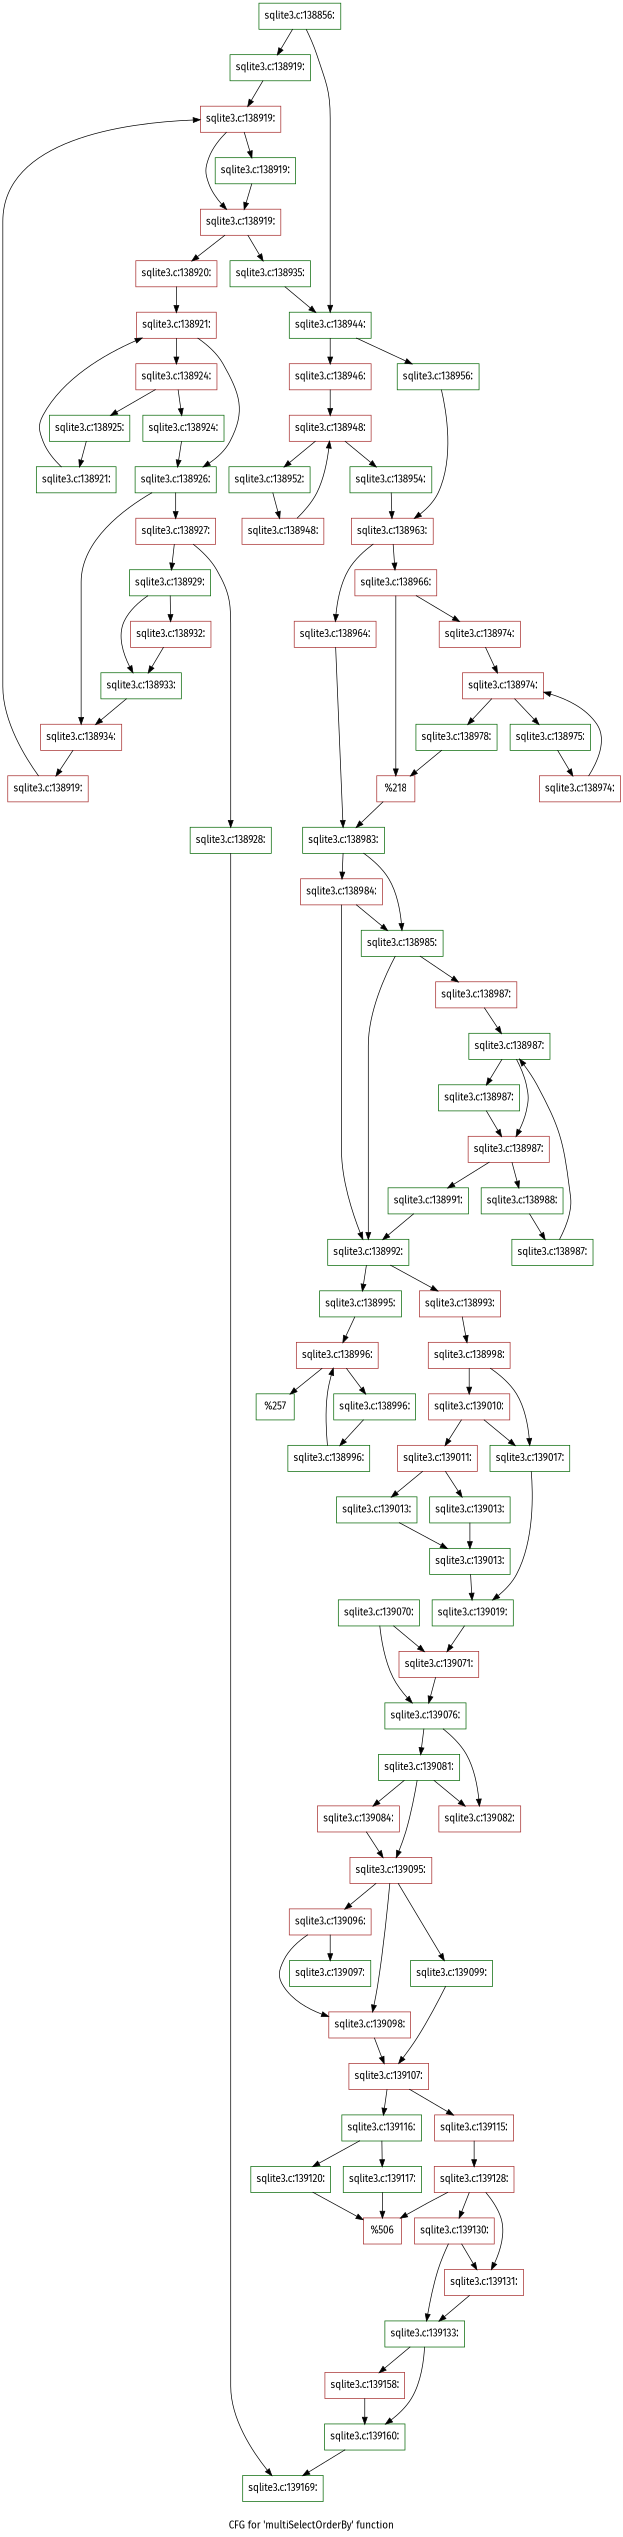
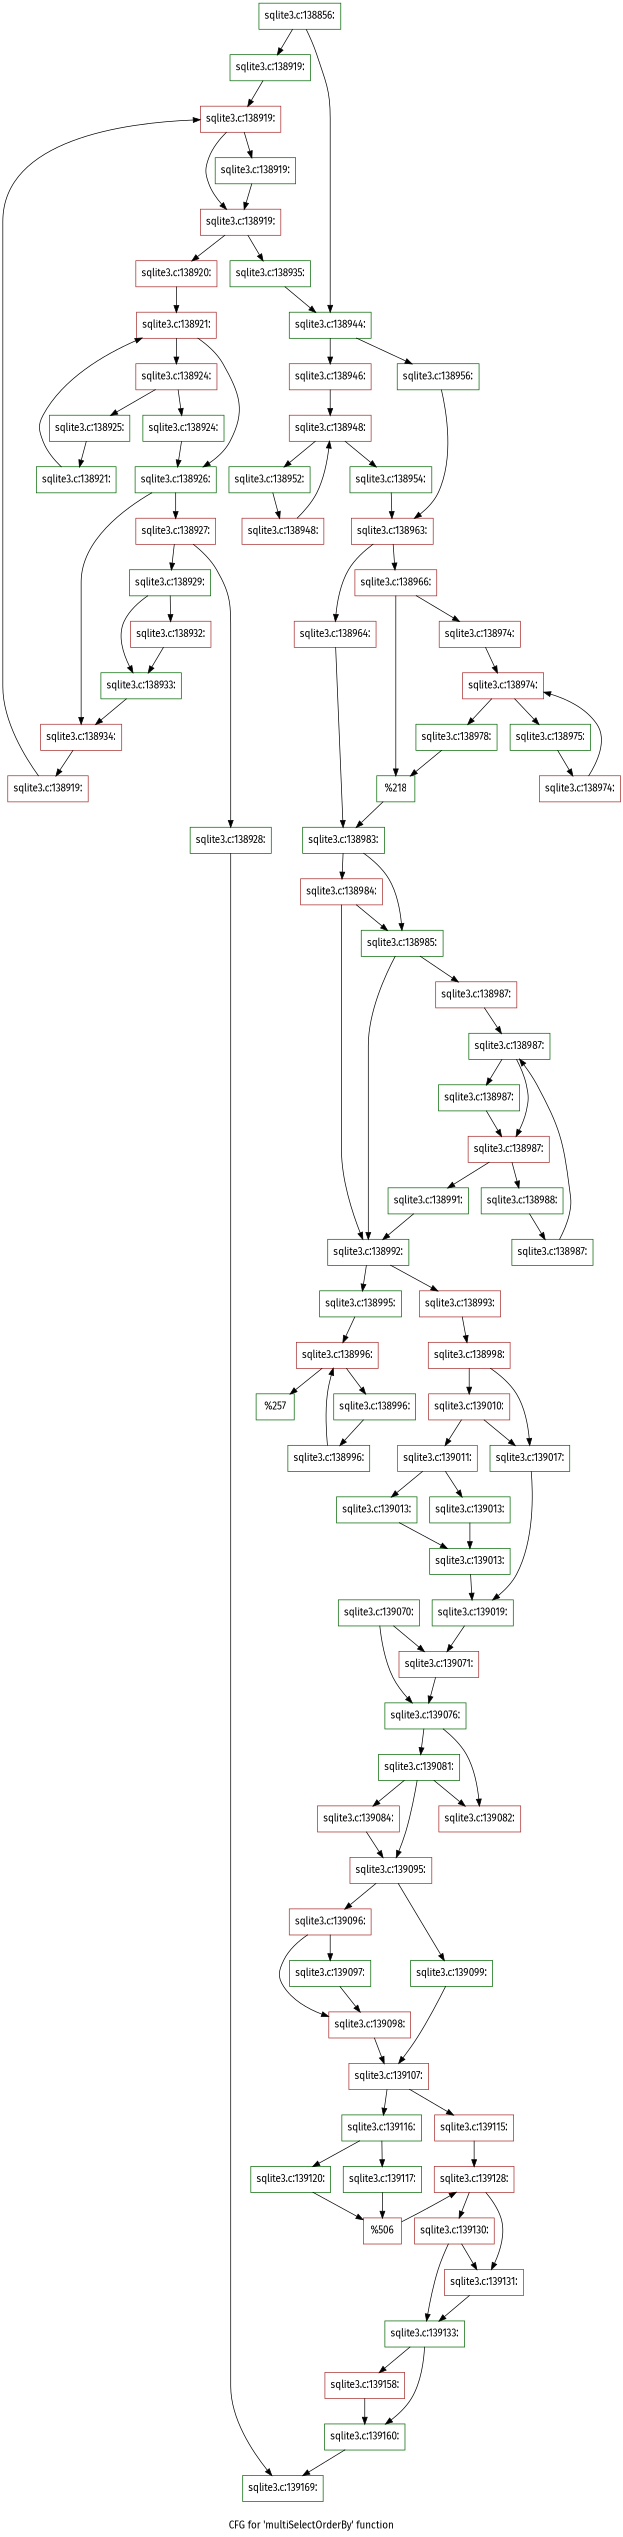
(396, 789) -> (396, 789)
(383, 1944) -> (348, 1996)
(427, 2203) -> (426, 2209)
